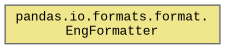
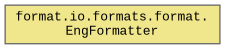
(113, 24) -> (113, 24)
